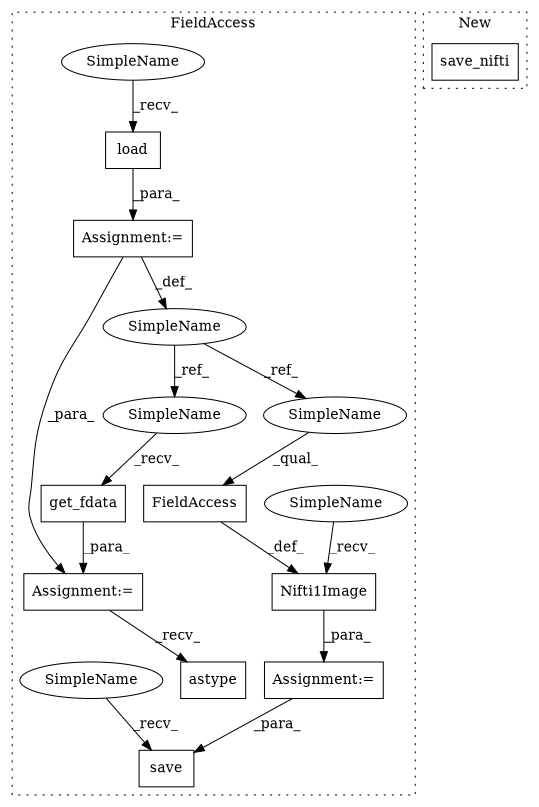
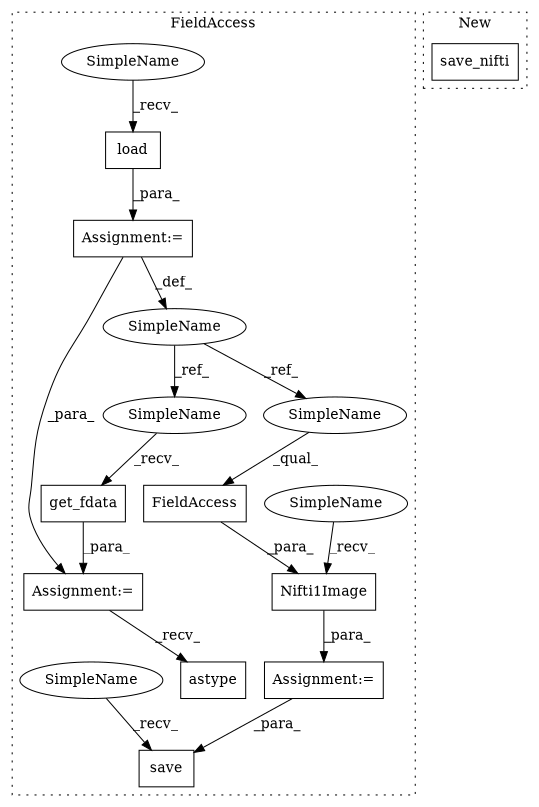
(286, 548) -> (290, 548)
